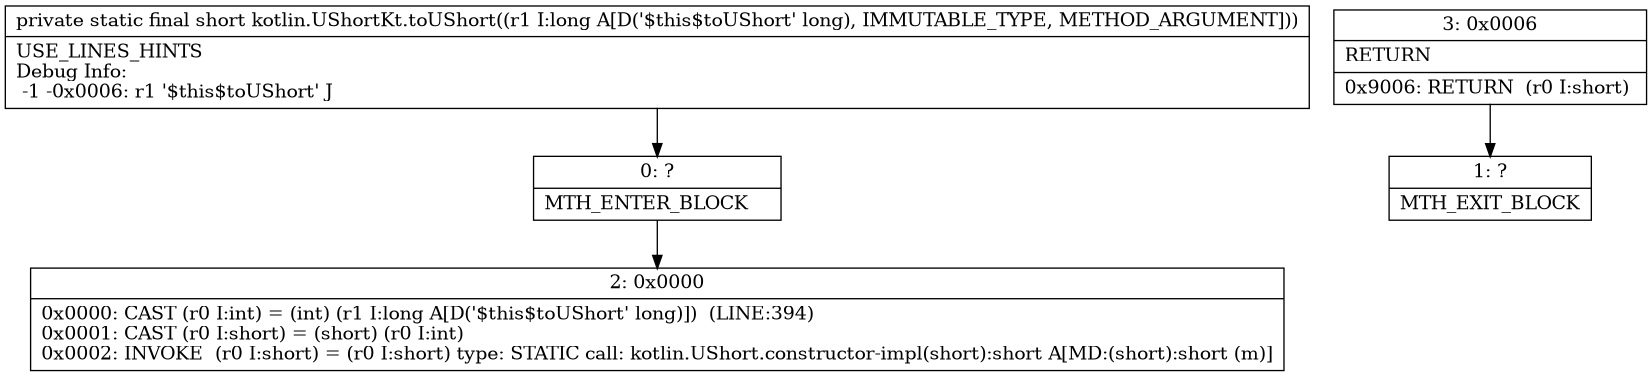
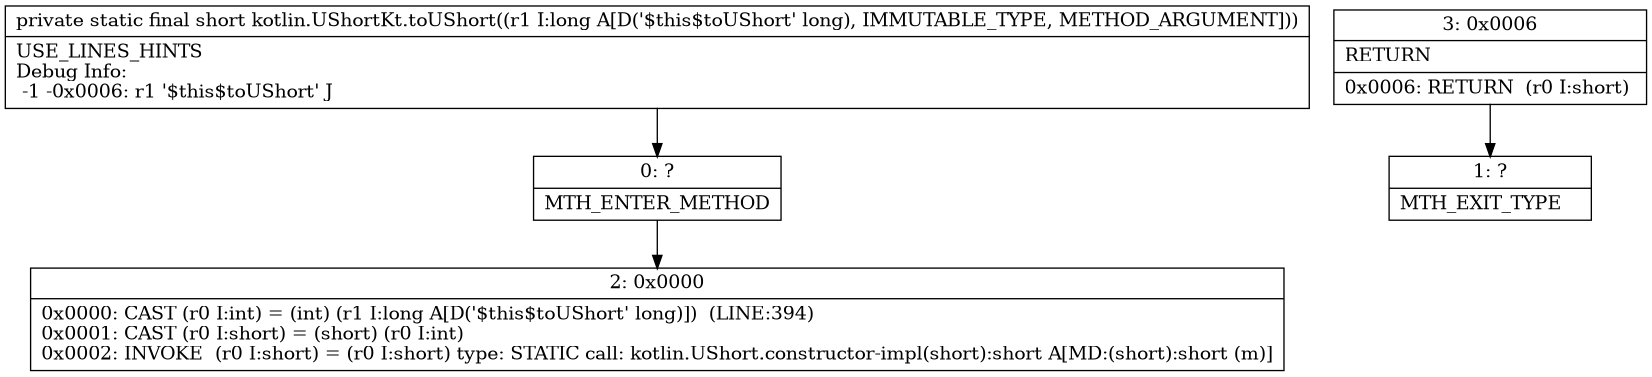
(1490, 88) -> (1490, 88)
(647, 204) -> (657, 204)
(1490, 204) -> (1481, 204)
